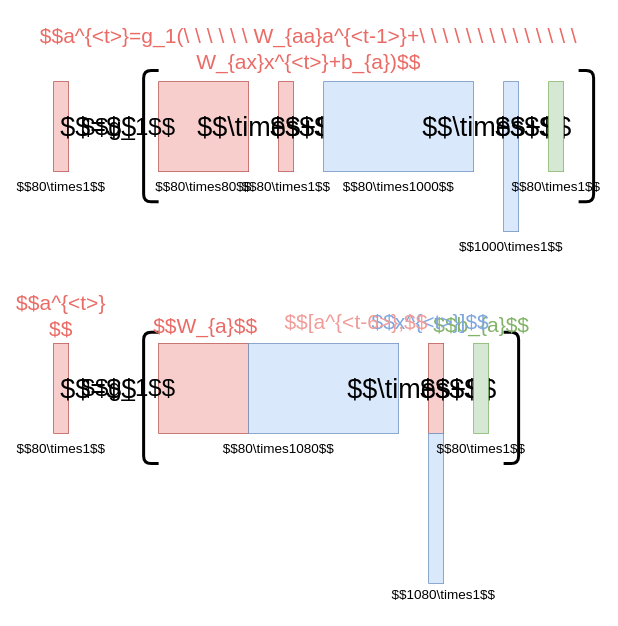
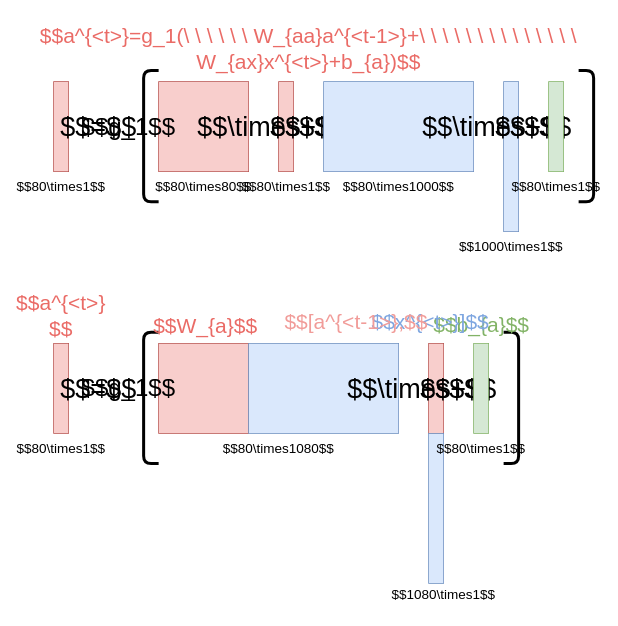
(356, 321) -> (356, 321)
